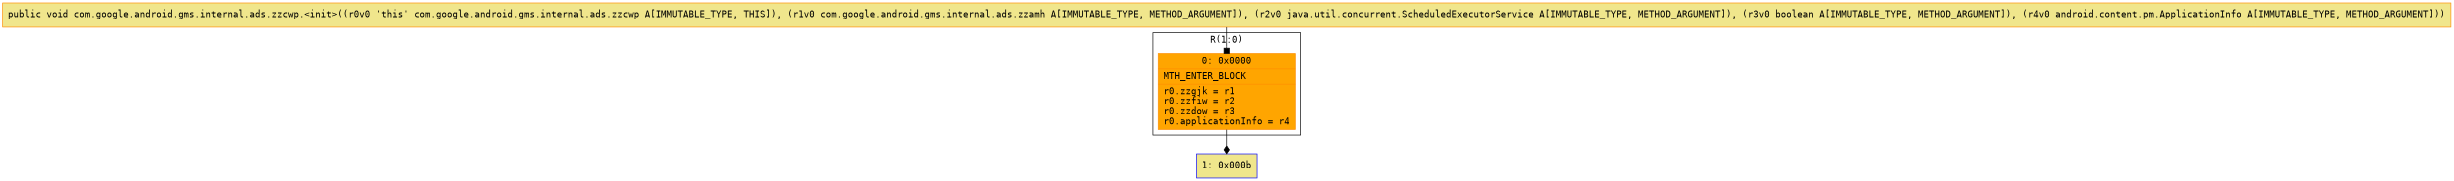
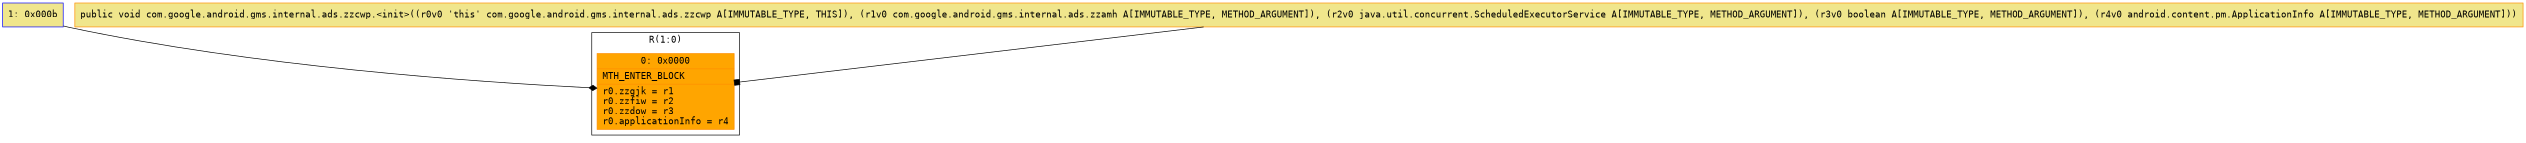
(1227, 139) -> (325, 67)
